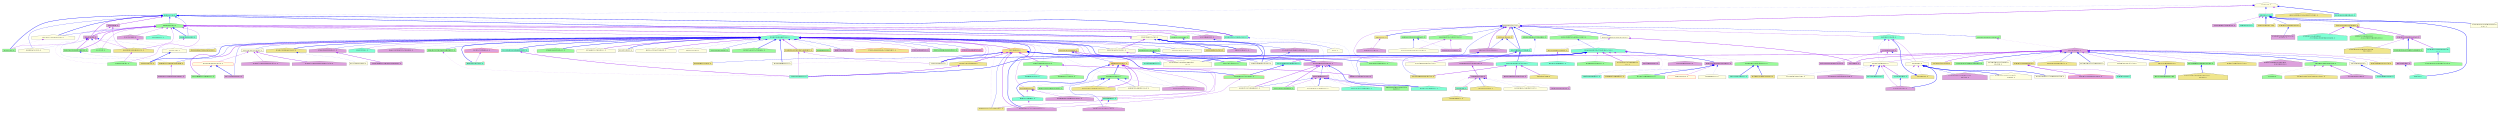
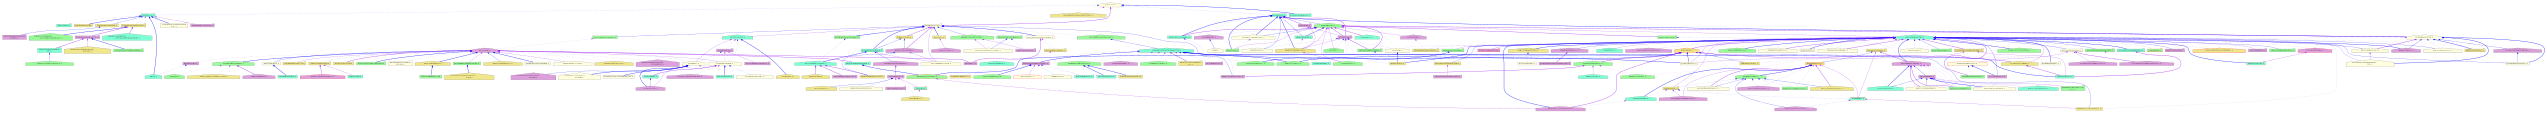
(164, 32) -> (1349, 32)
none -> (1287, 33)
(1901, 59) -> (765, 54)
